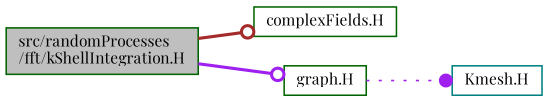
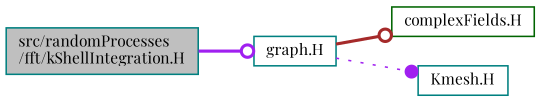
(220, 36) -> (357, 40)
(102, 51) -> (102, 51)
(325, 81) -> (295, 51)
